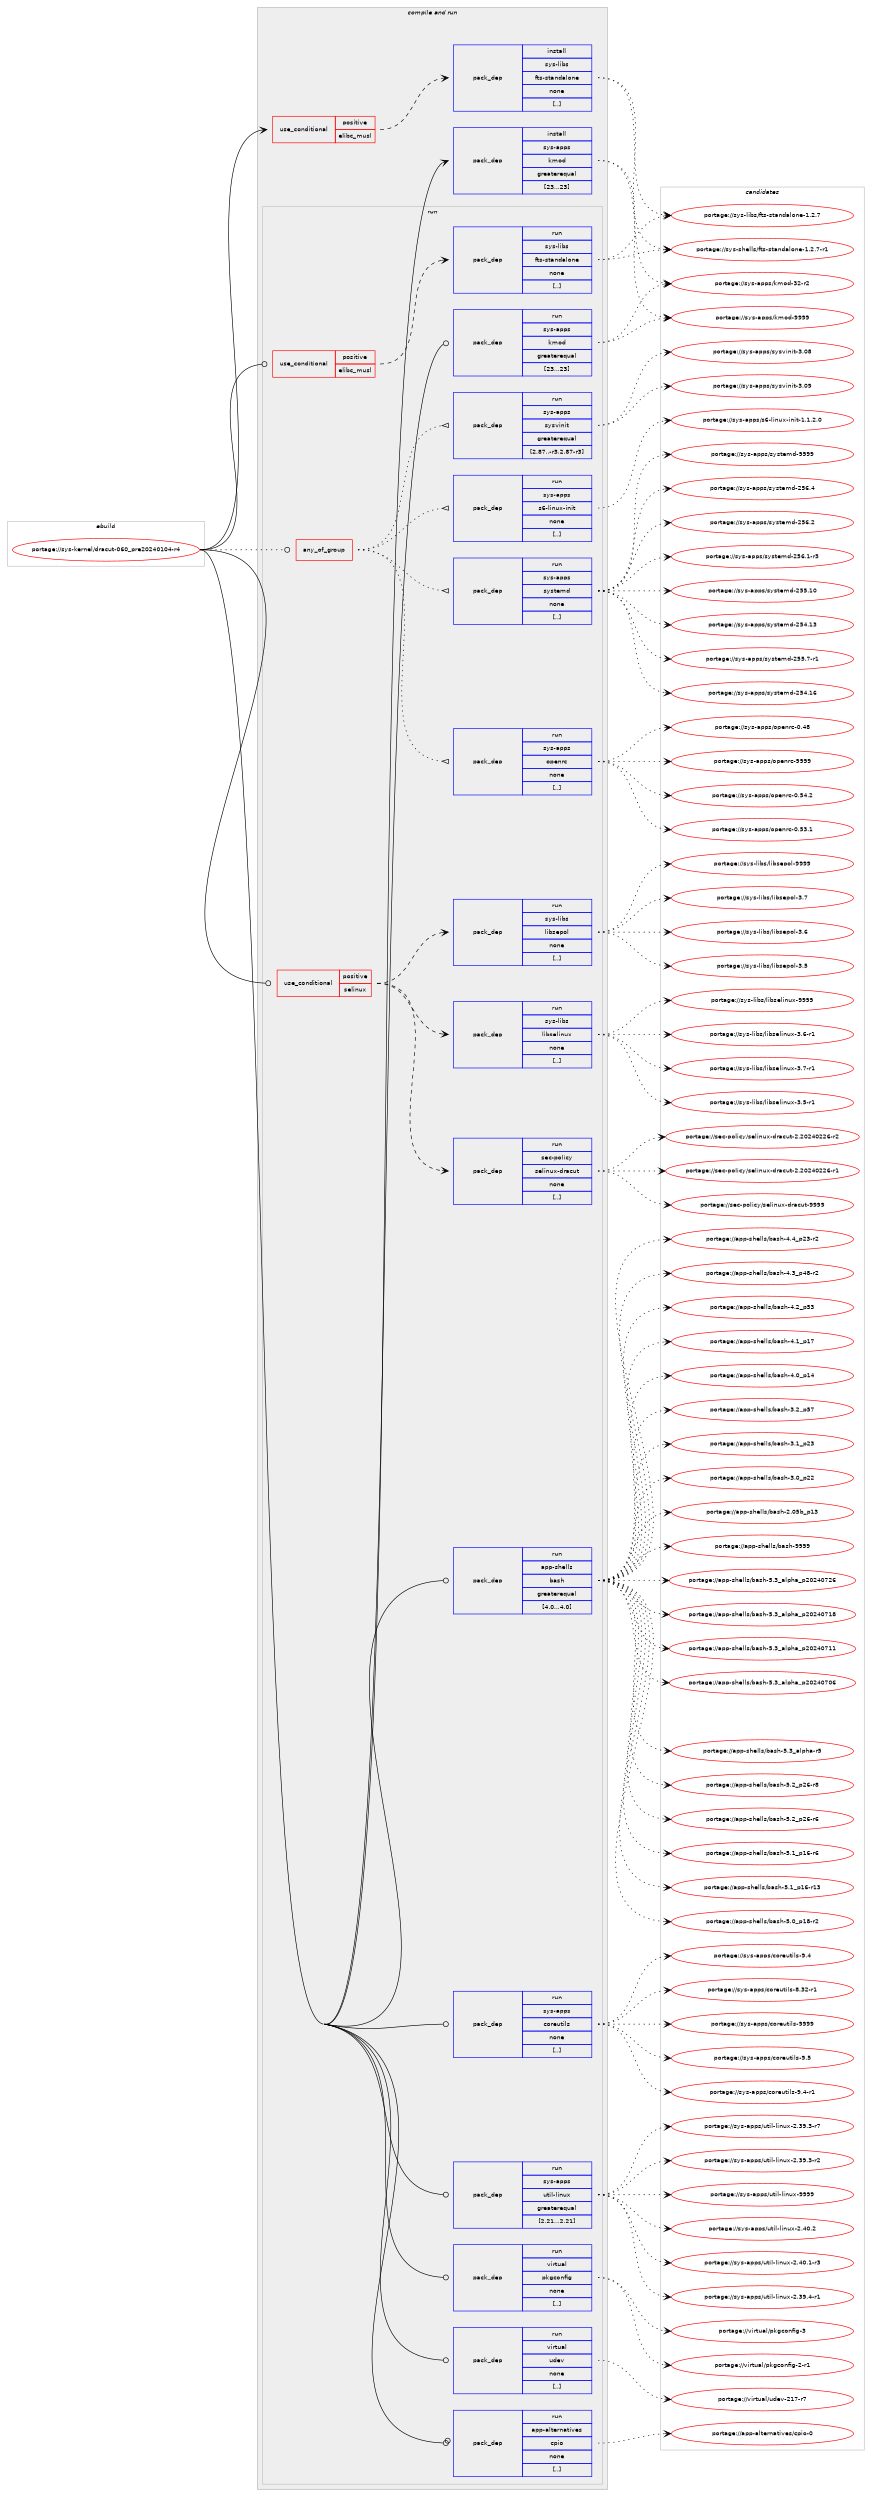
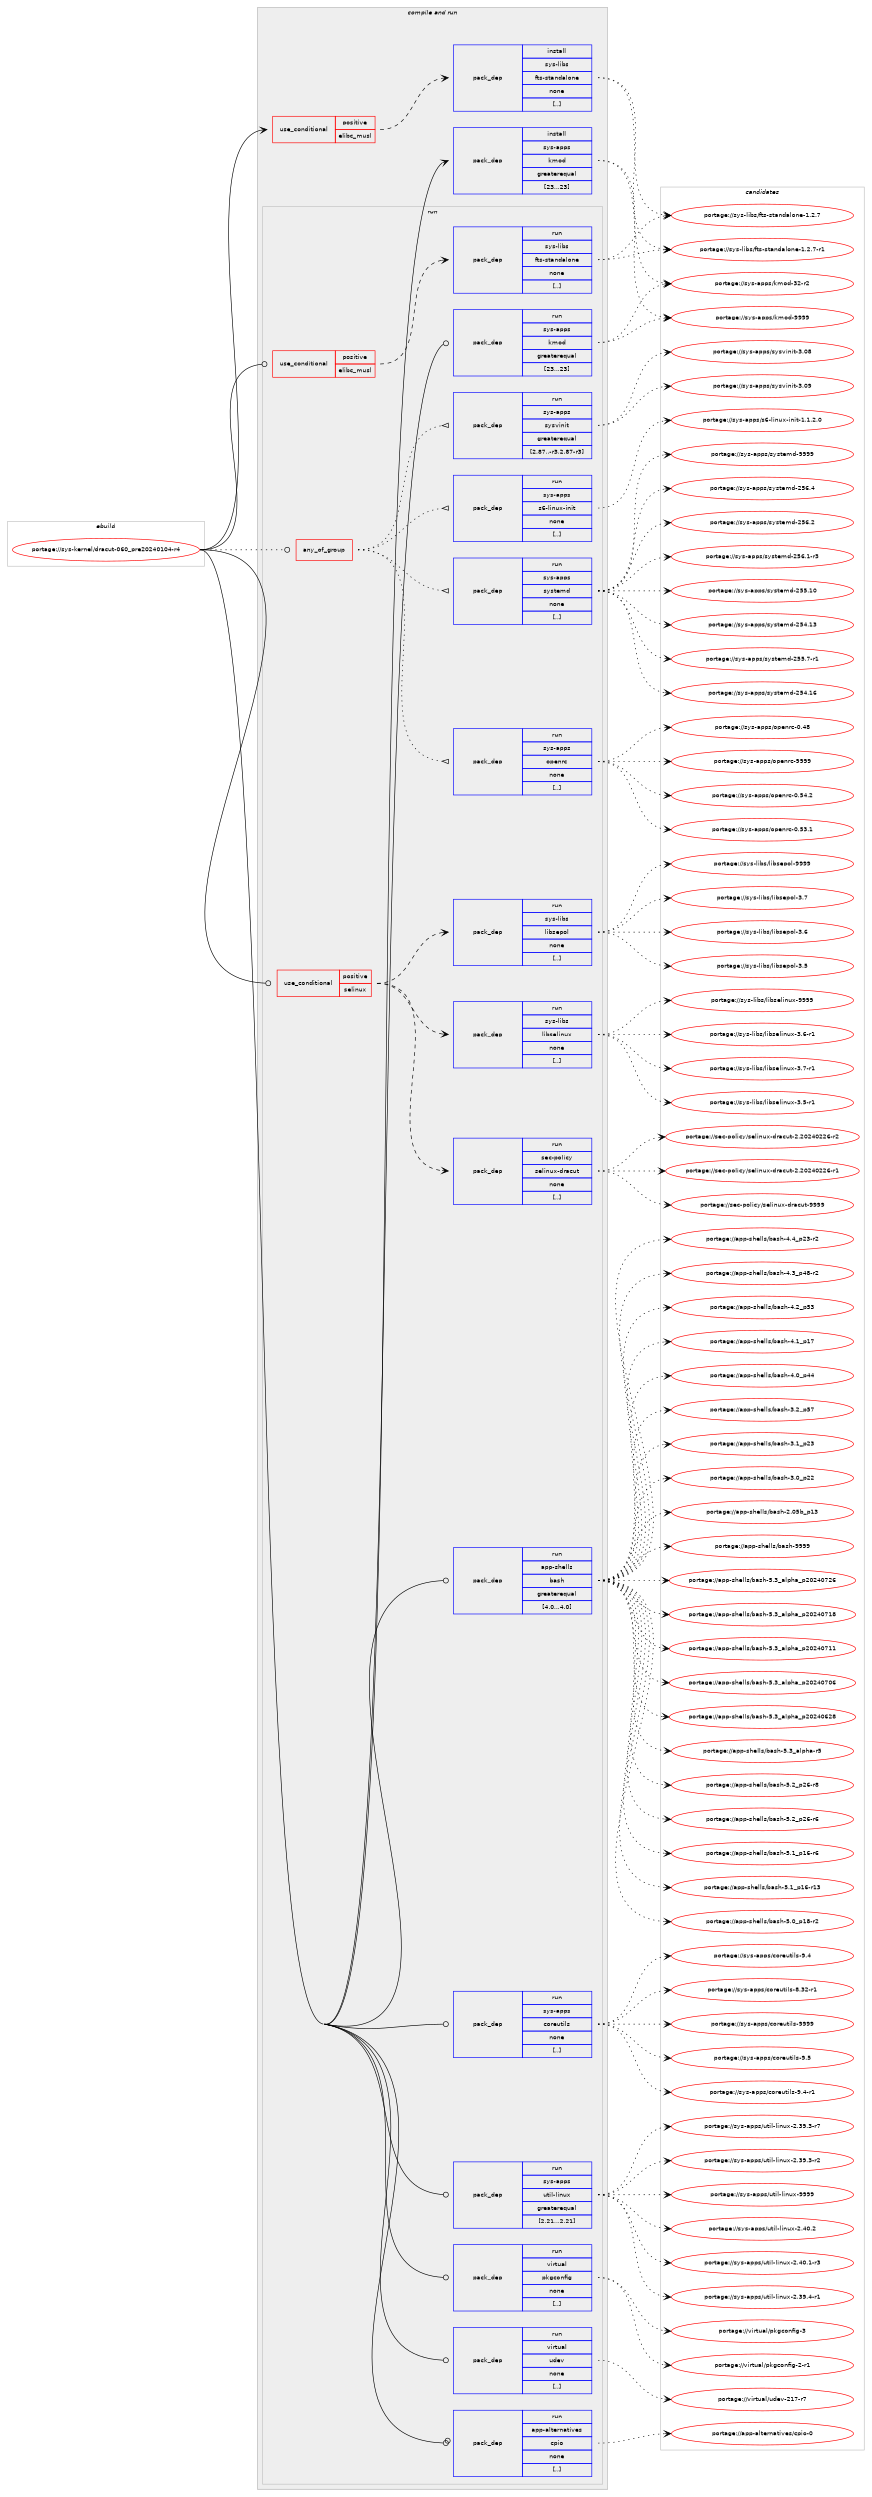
(763, 250) -> (763, 250)
(763, 1376) -> (763, 1376)
none -> (763, 1717)
